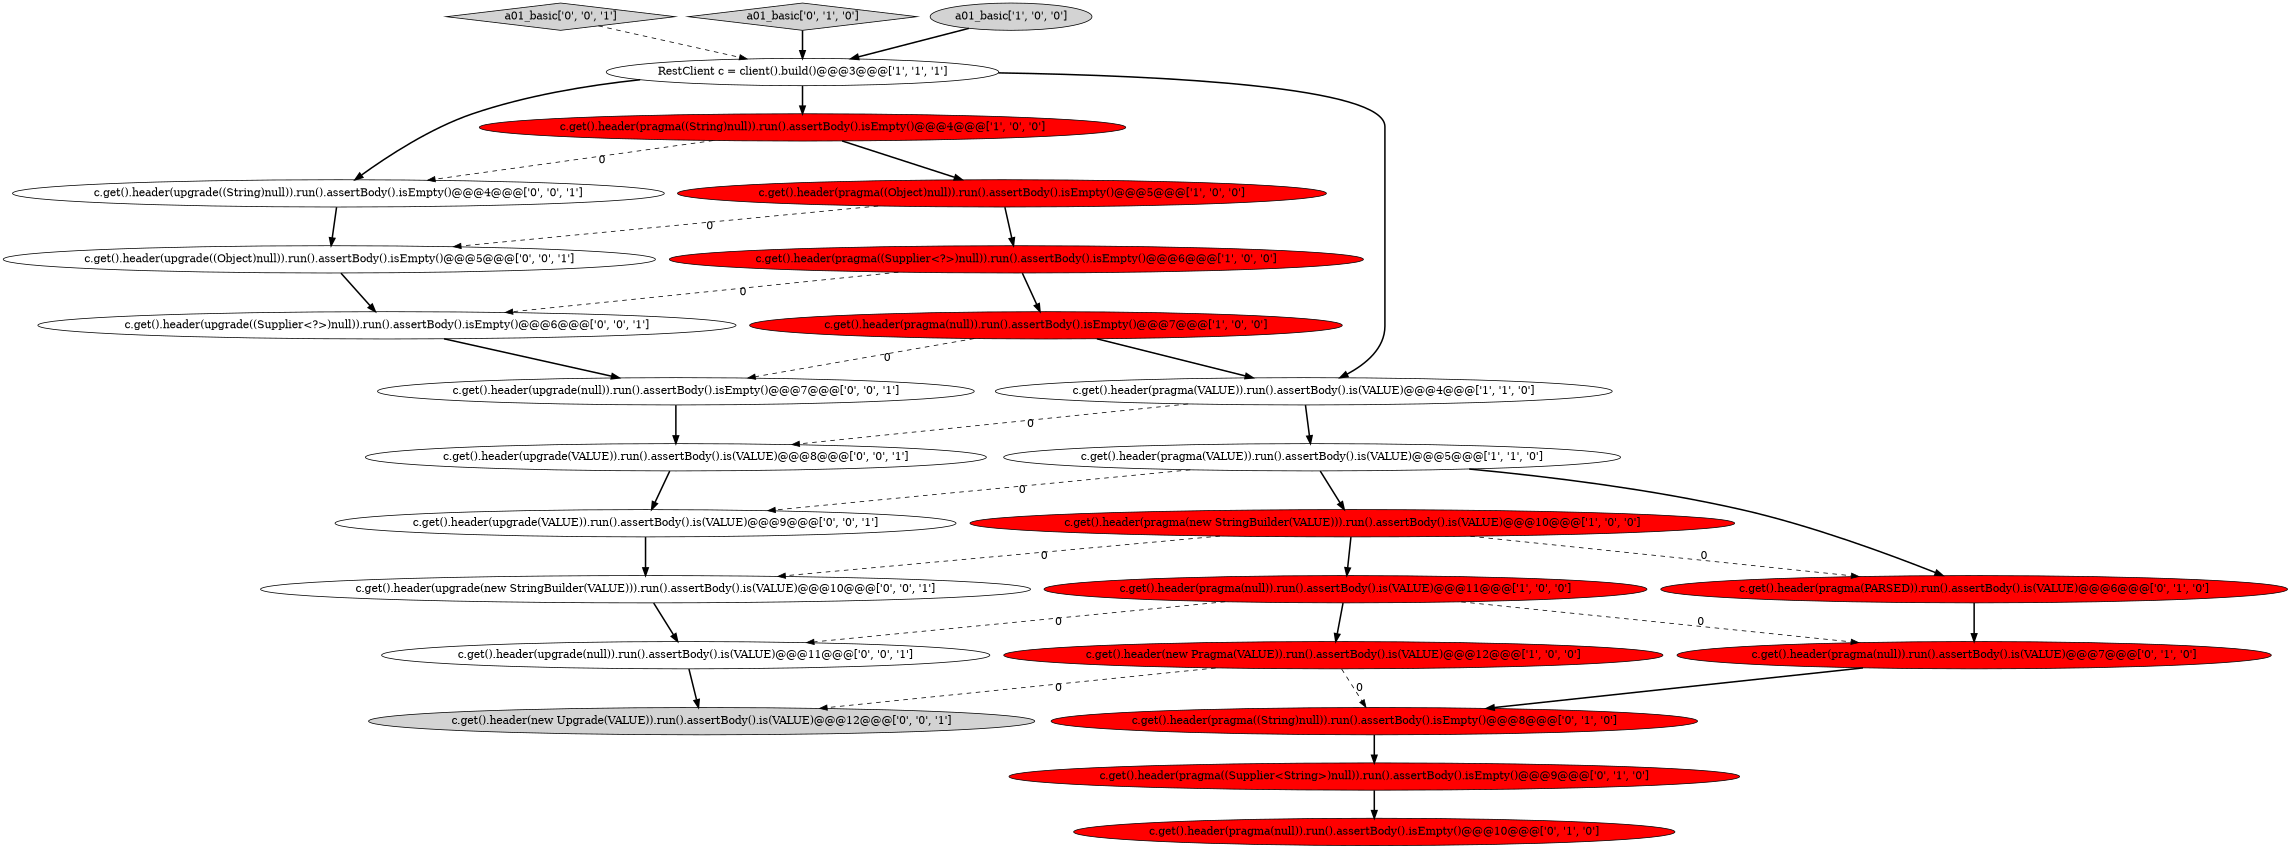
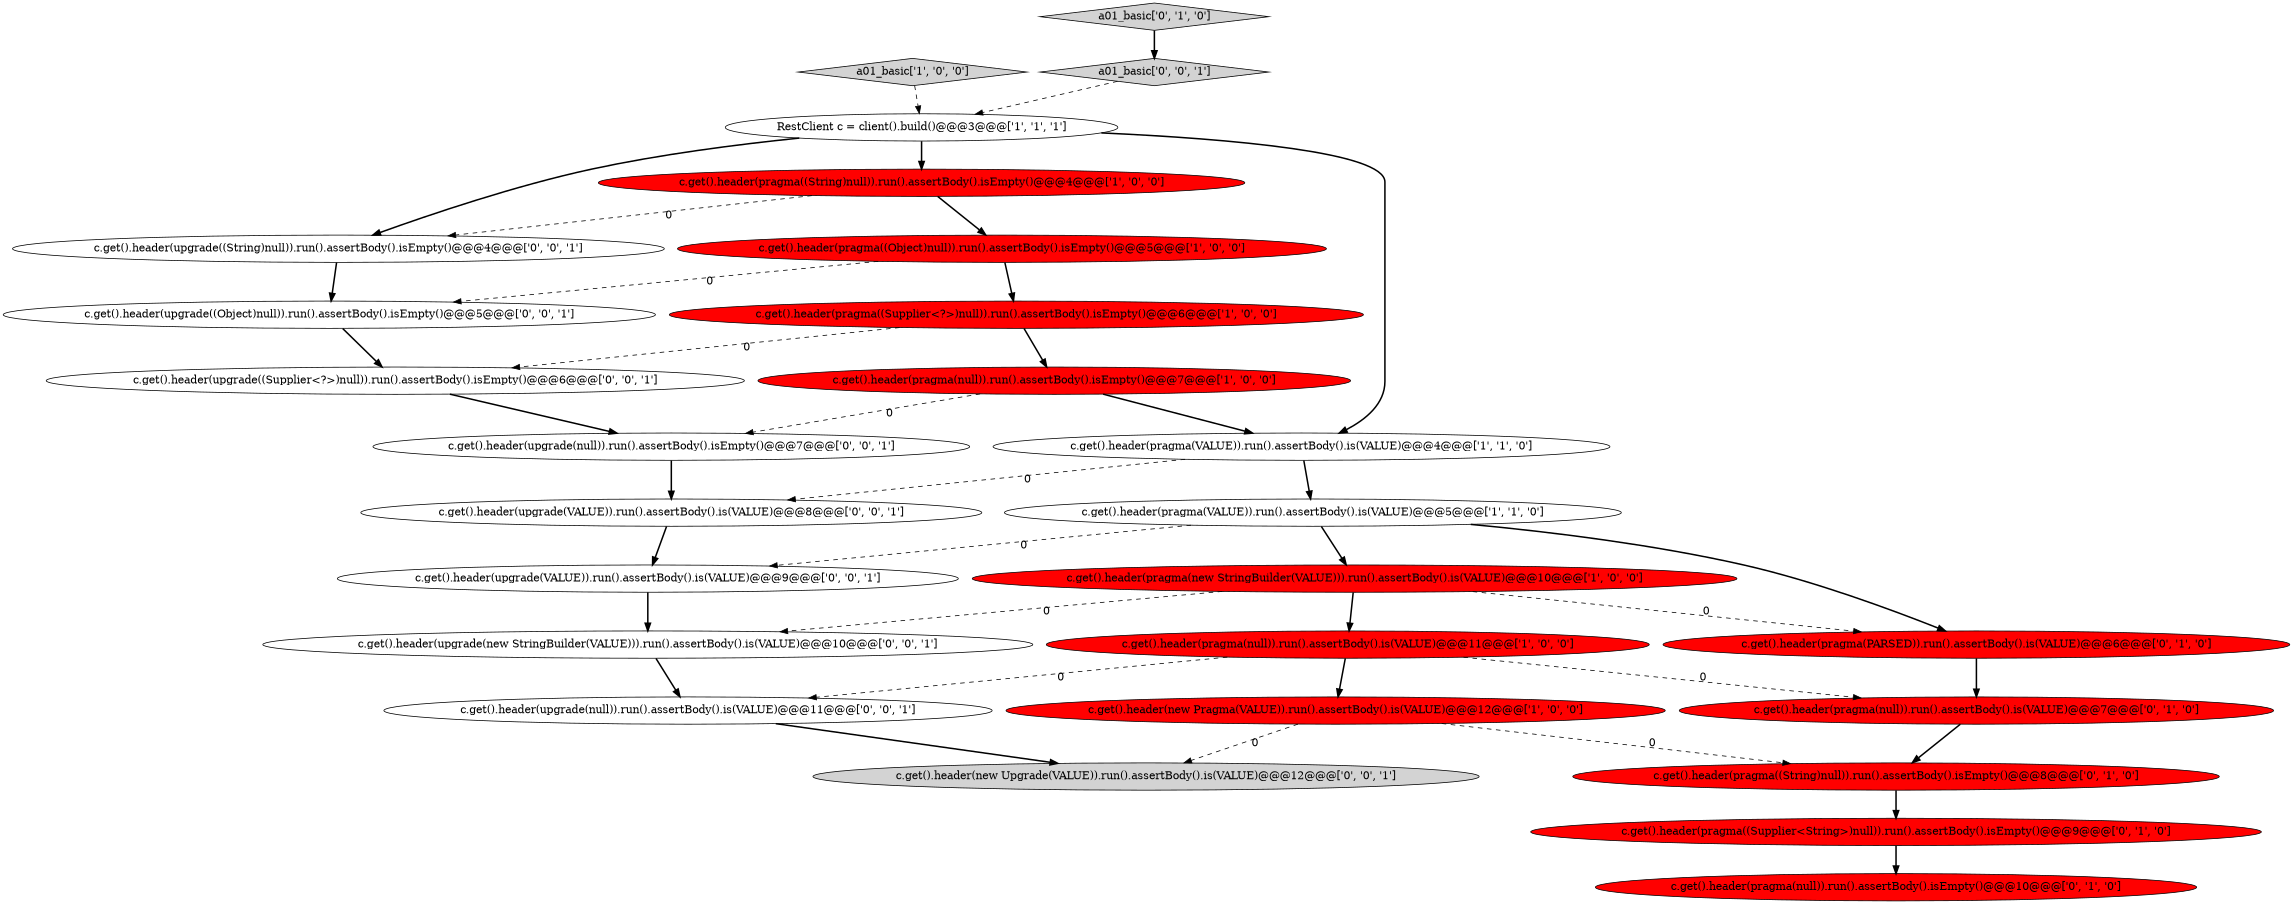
(1011, 17) -> (913, 72)
(803, 41) -> (1154, 41)
(914, 43) -> (916, 96)
